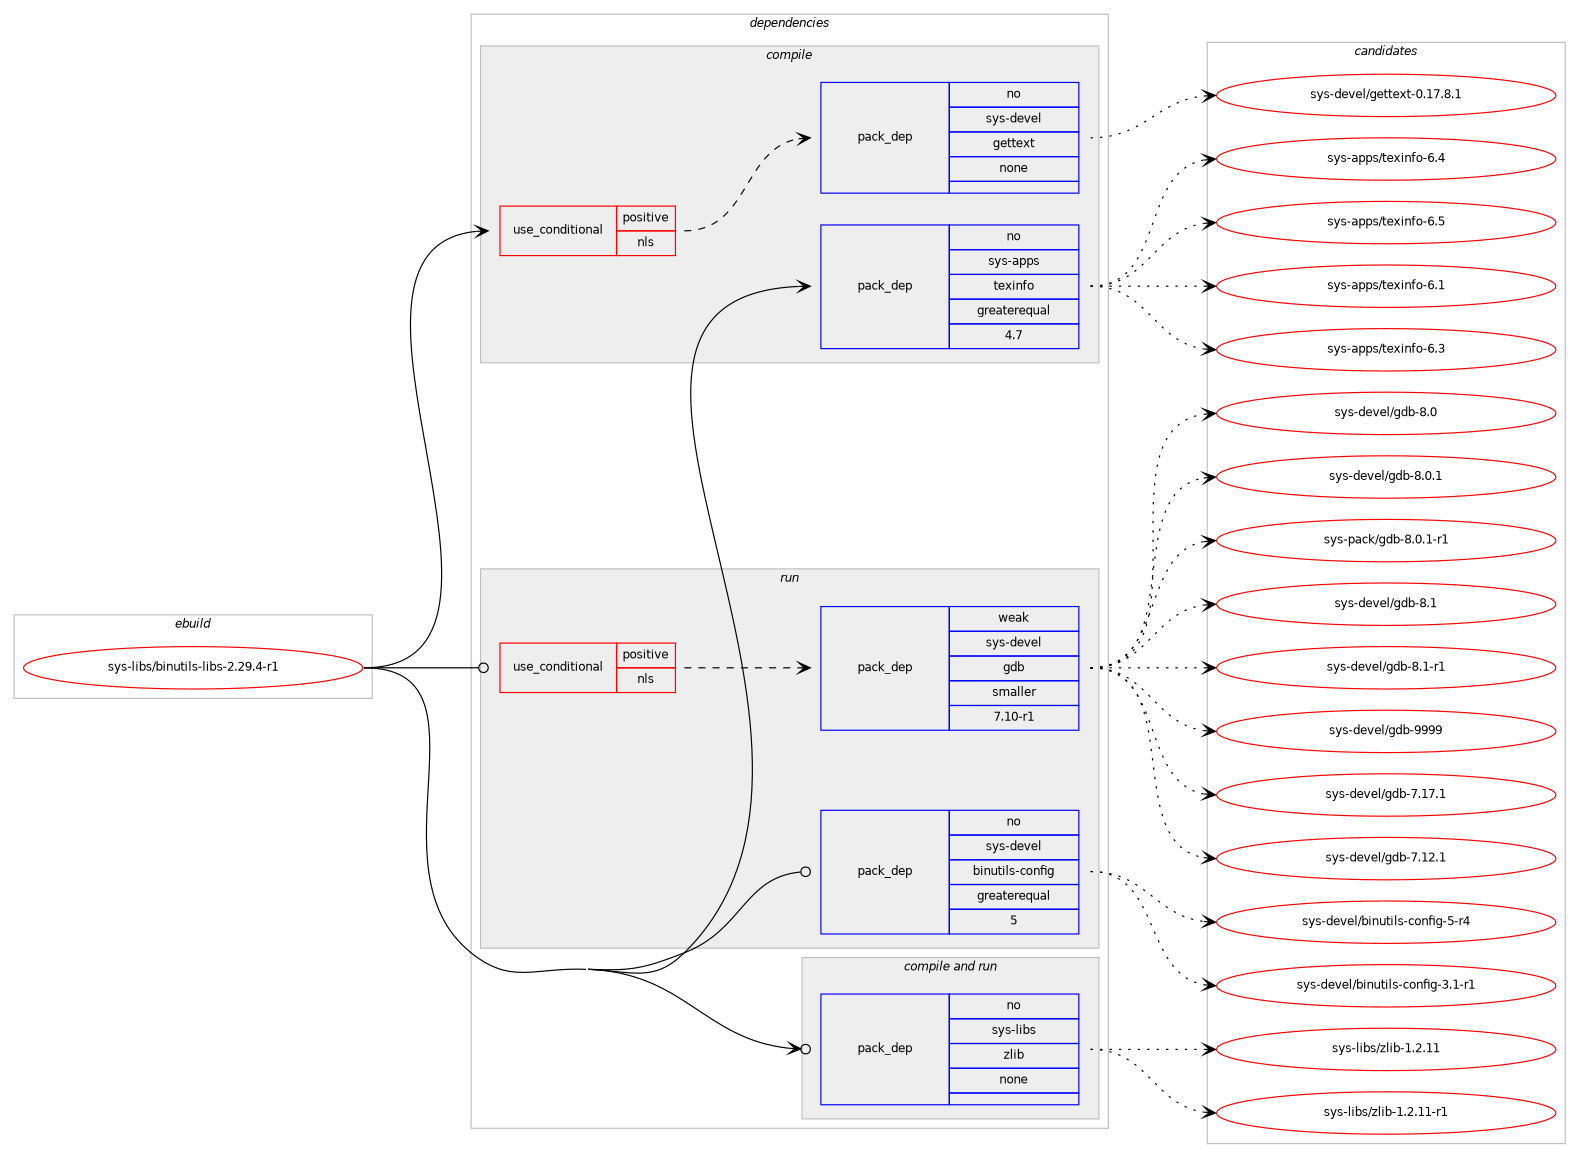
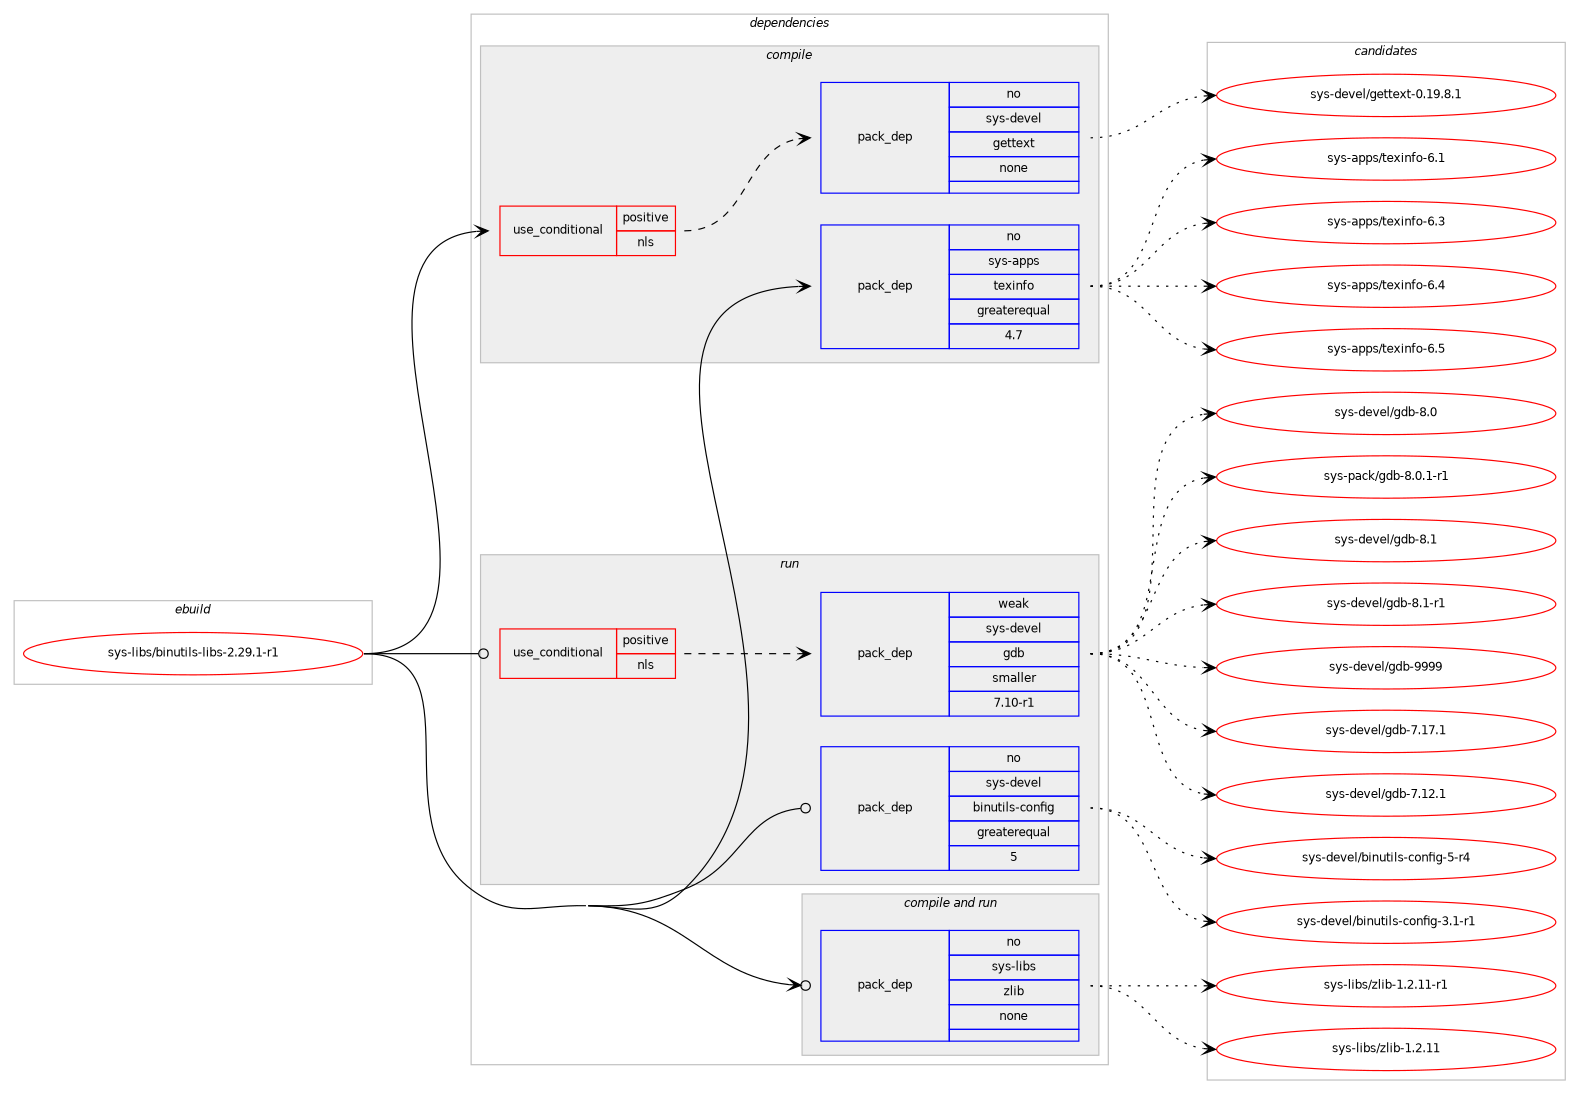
(1386, 95) -> (1386, 95)
(1386, 477) -> none
(193, 668) -> (193, 654)
